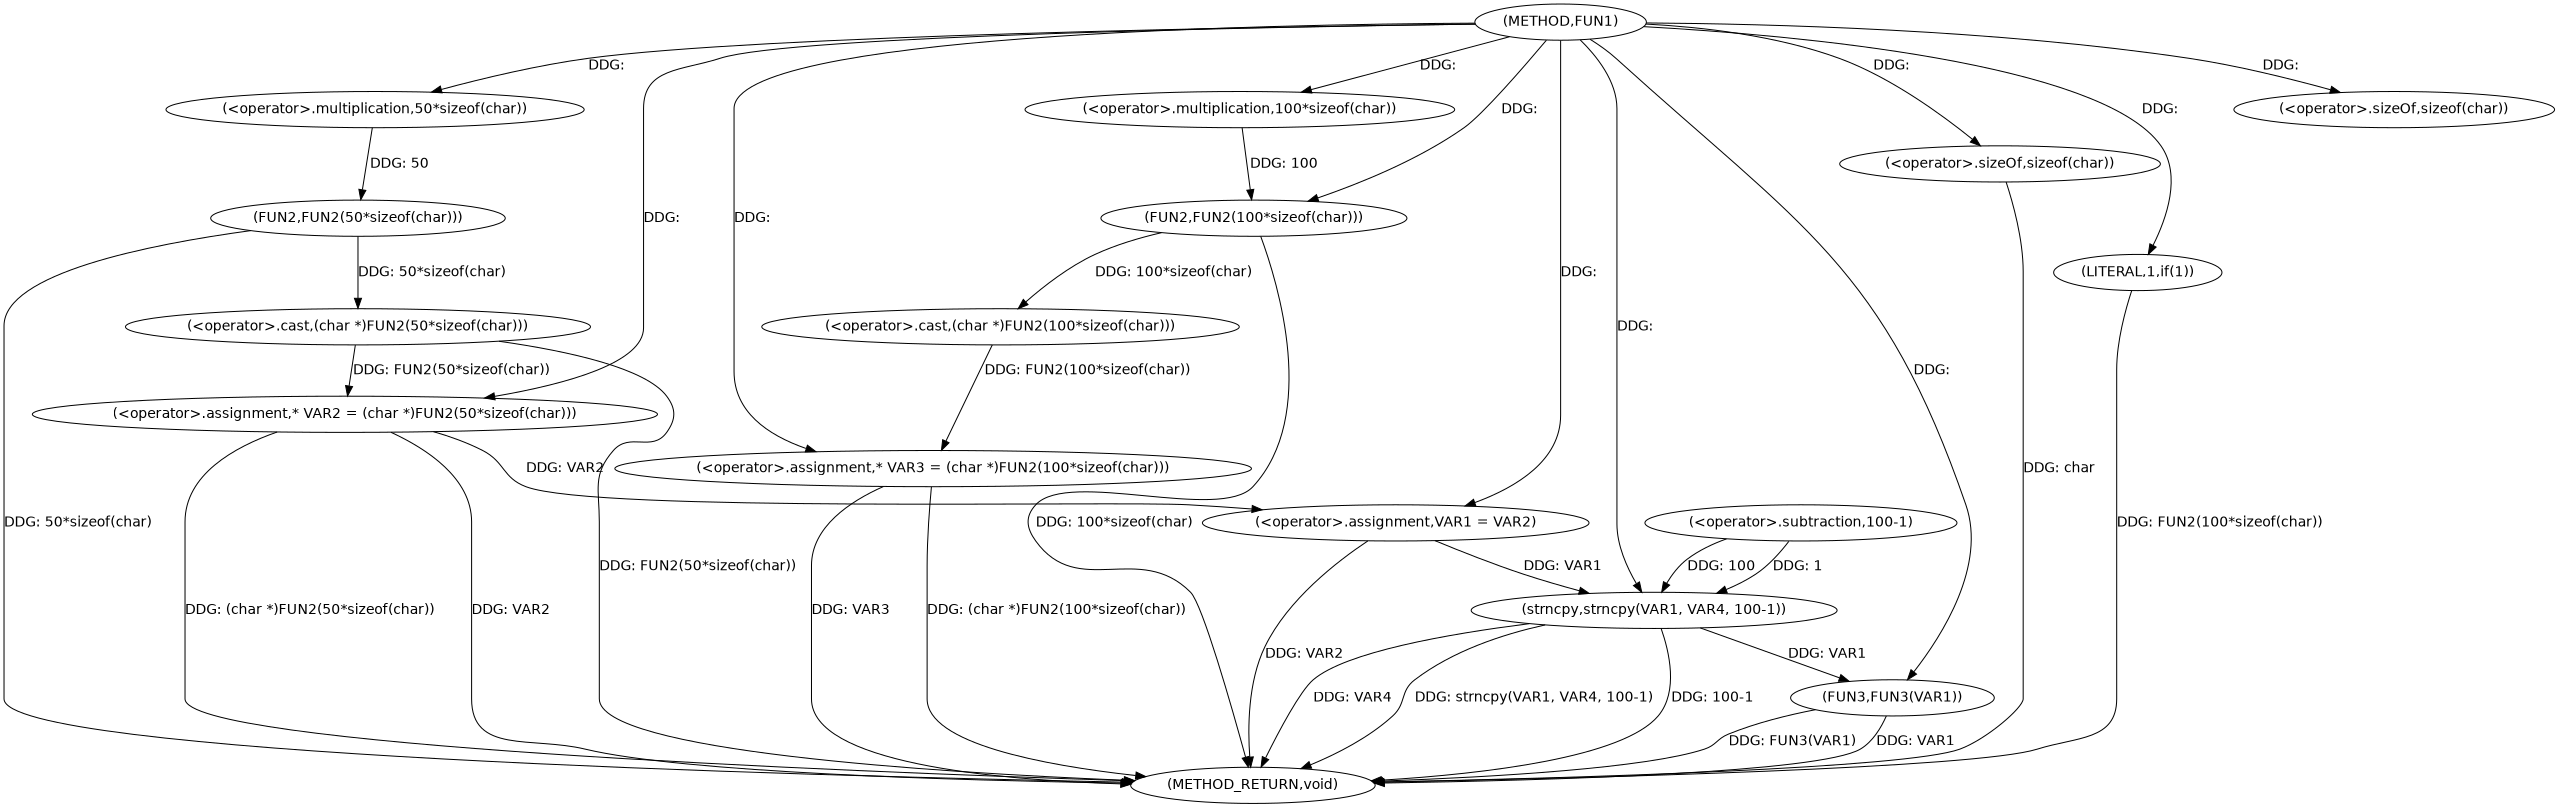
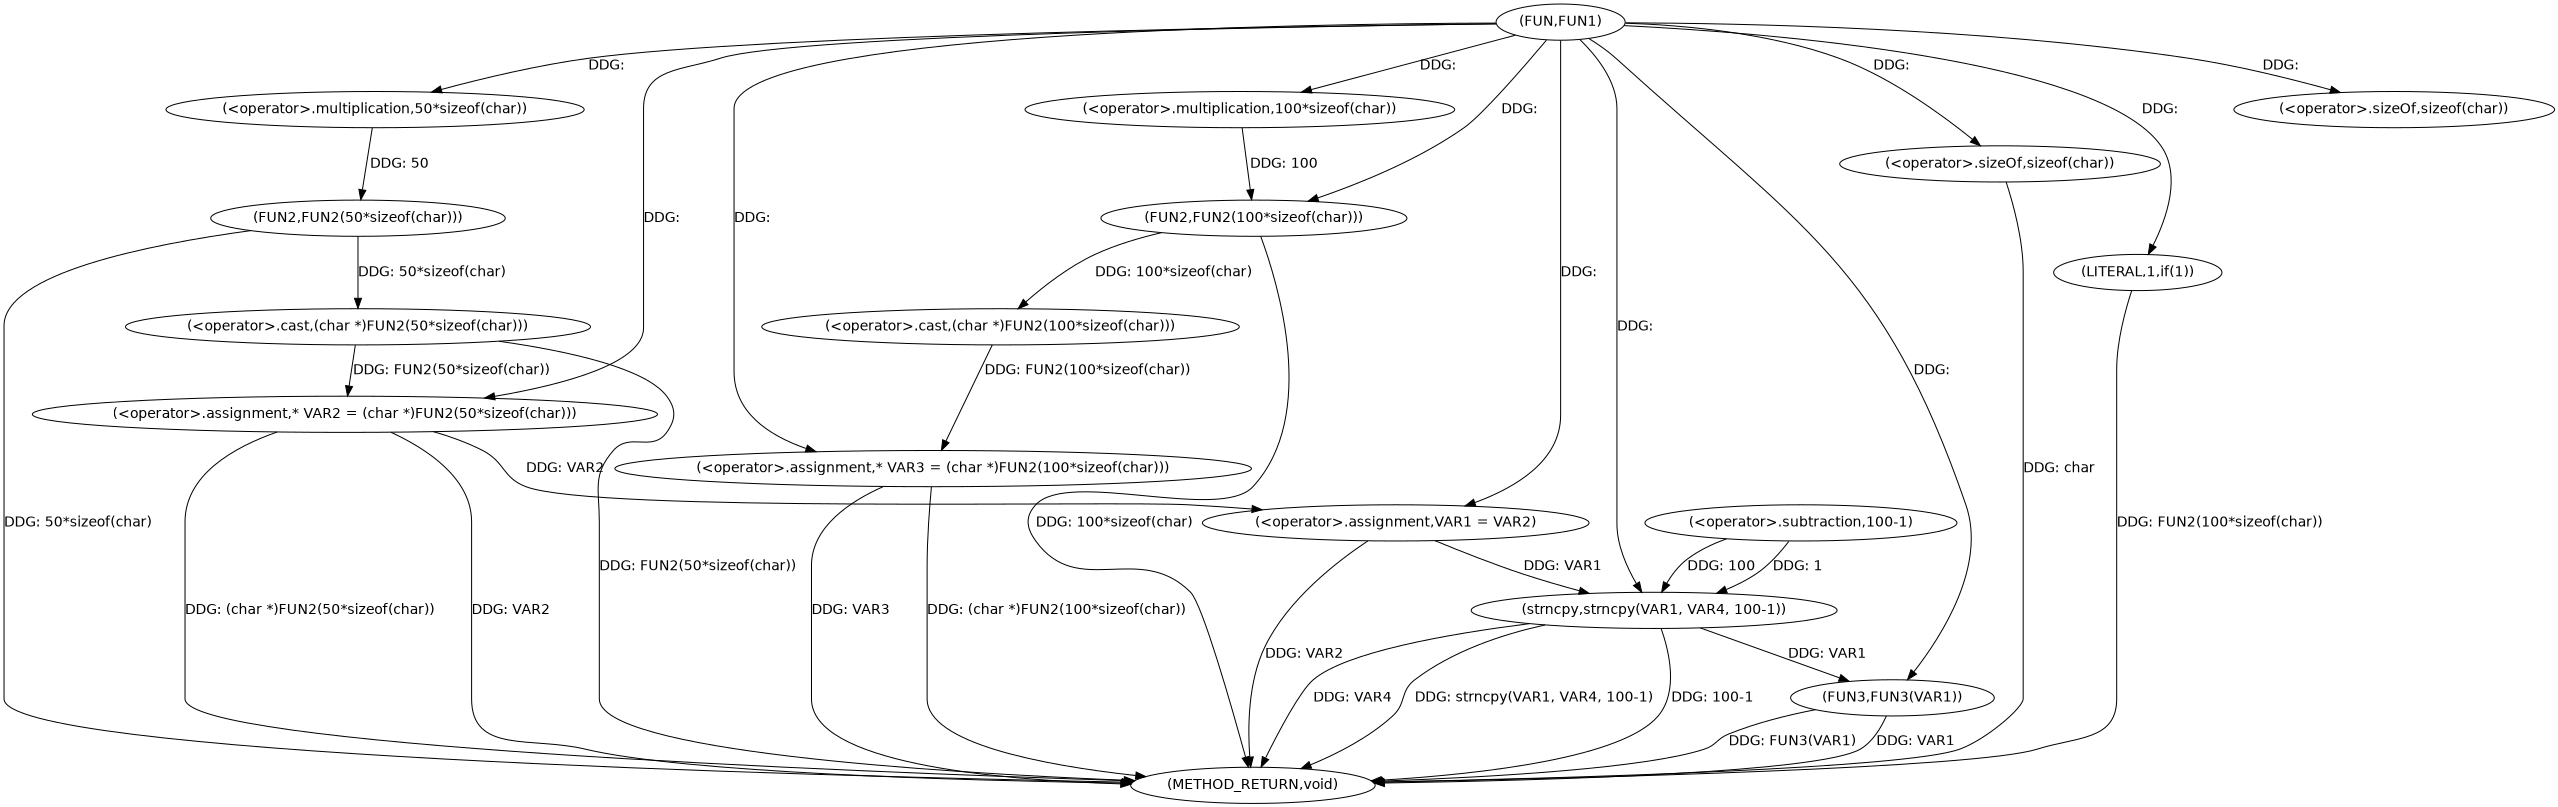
(1561, 22) -> (1561, 22)
